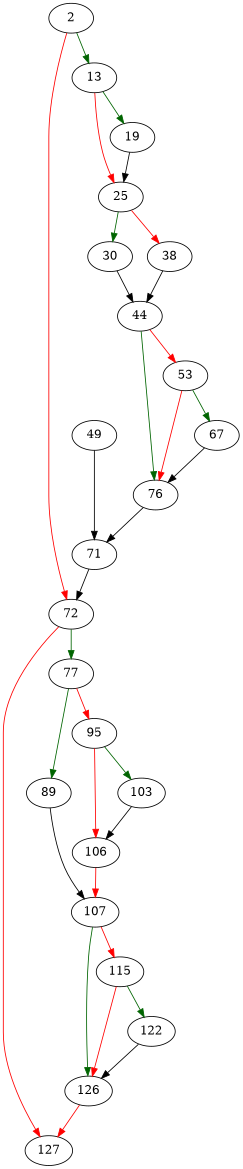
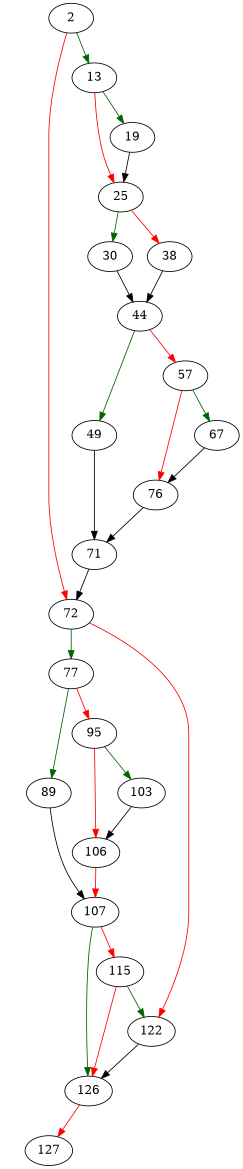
(185, 376) -> (185, 376)
(147, 401) -> (119, 372)
(3, 873) -> (189, 796)
